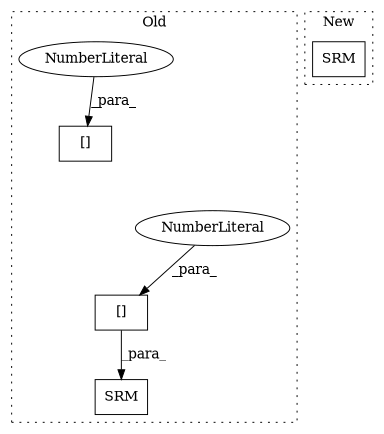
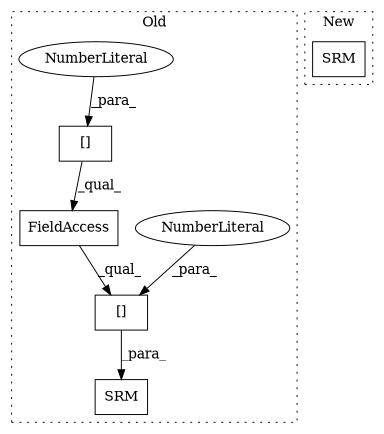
none -> (69, 228)
